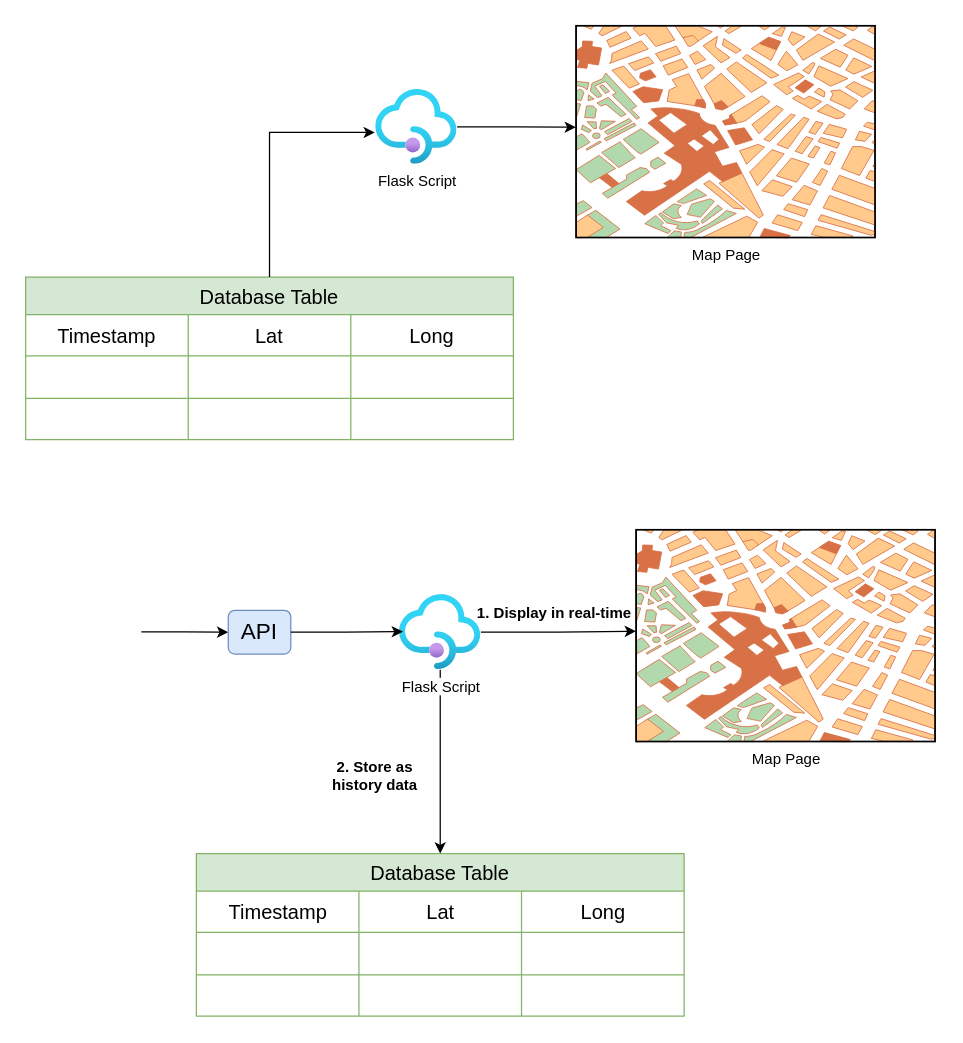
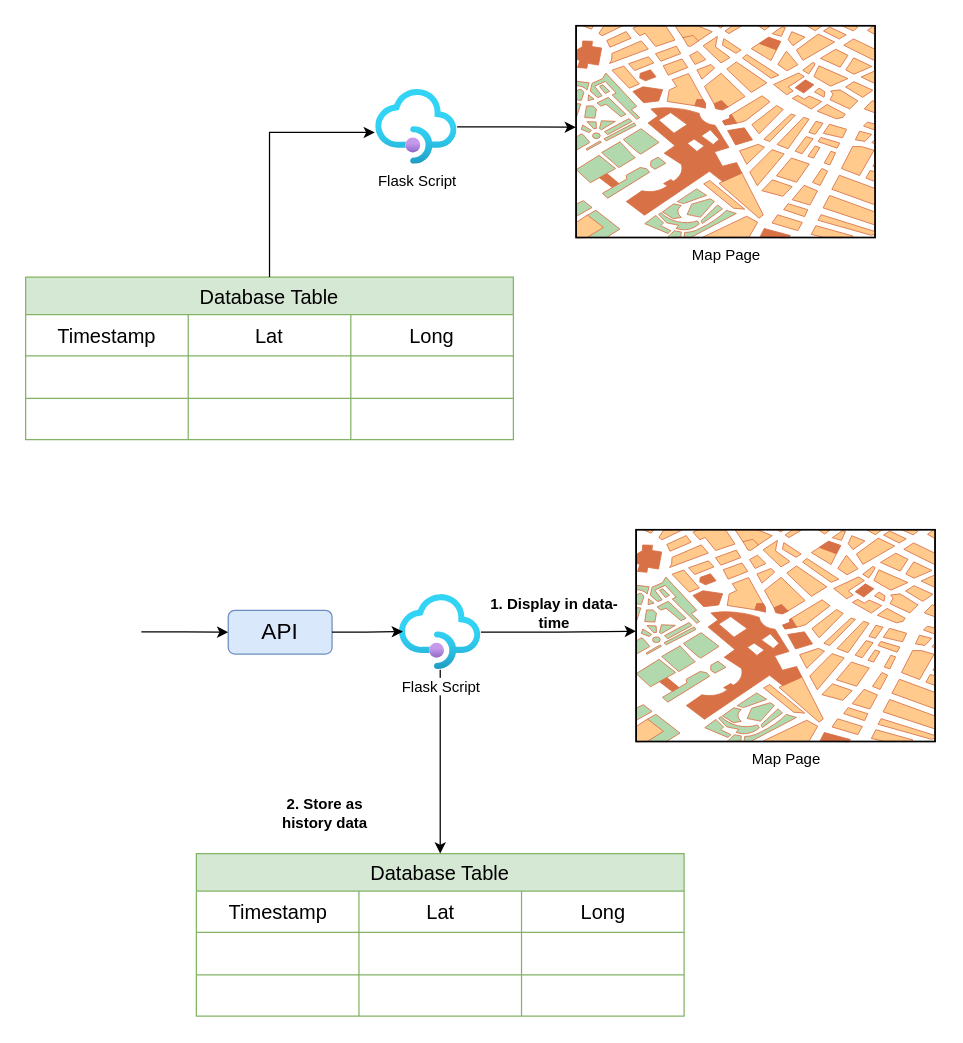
(554, 613) -> (554, 613)
(259, 632) -> (280, 632)
(375, 776) -> (325, 813)
